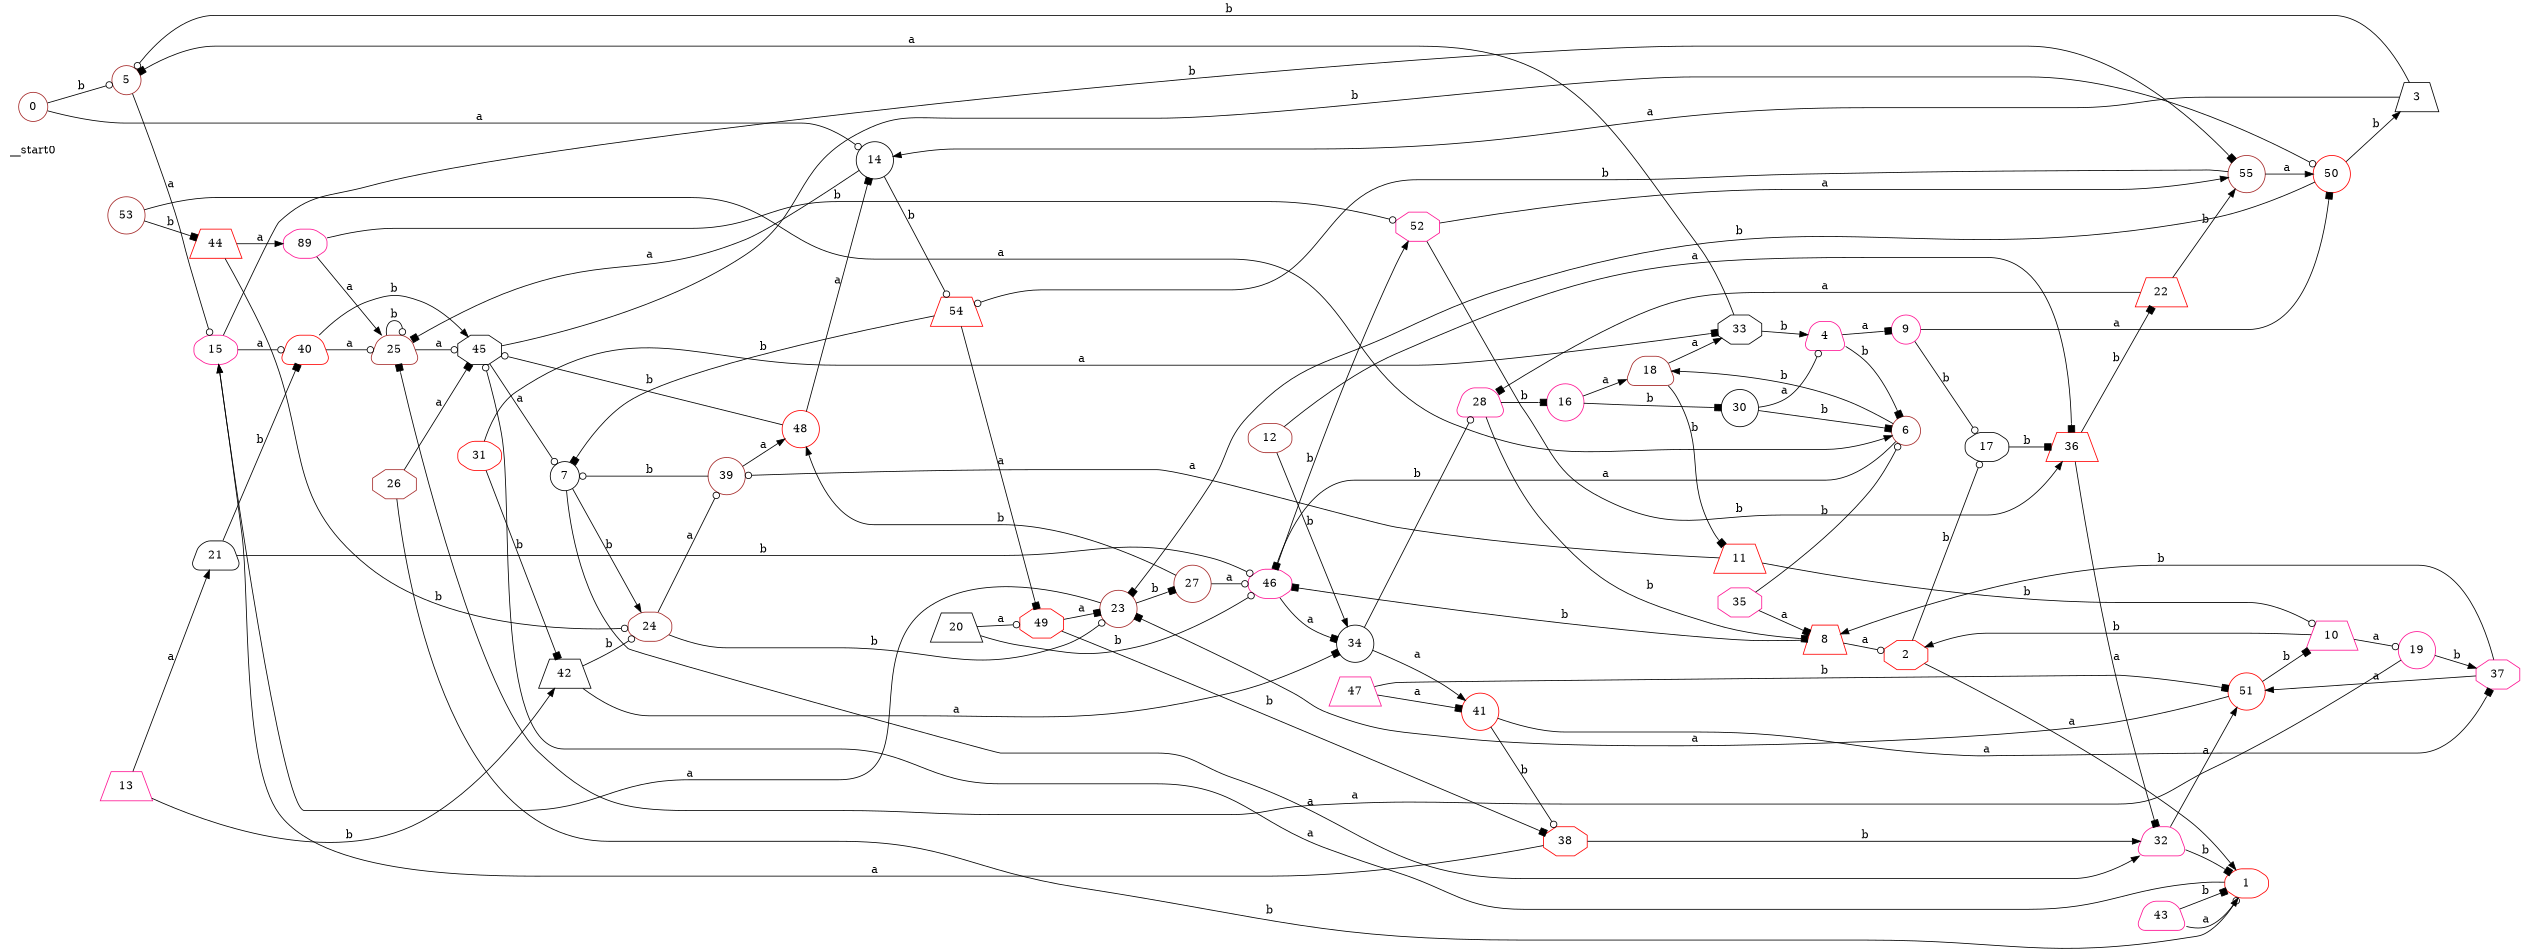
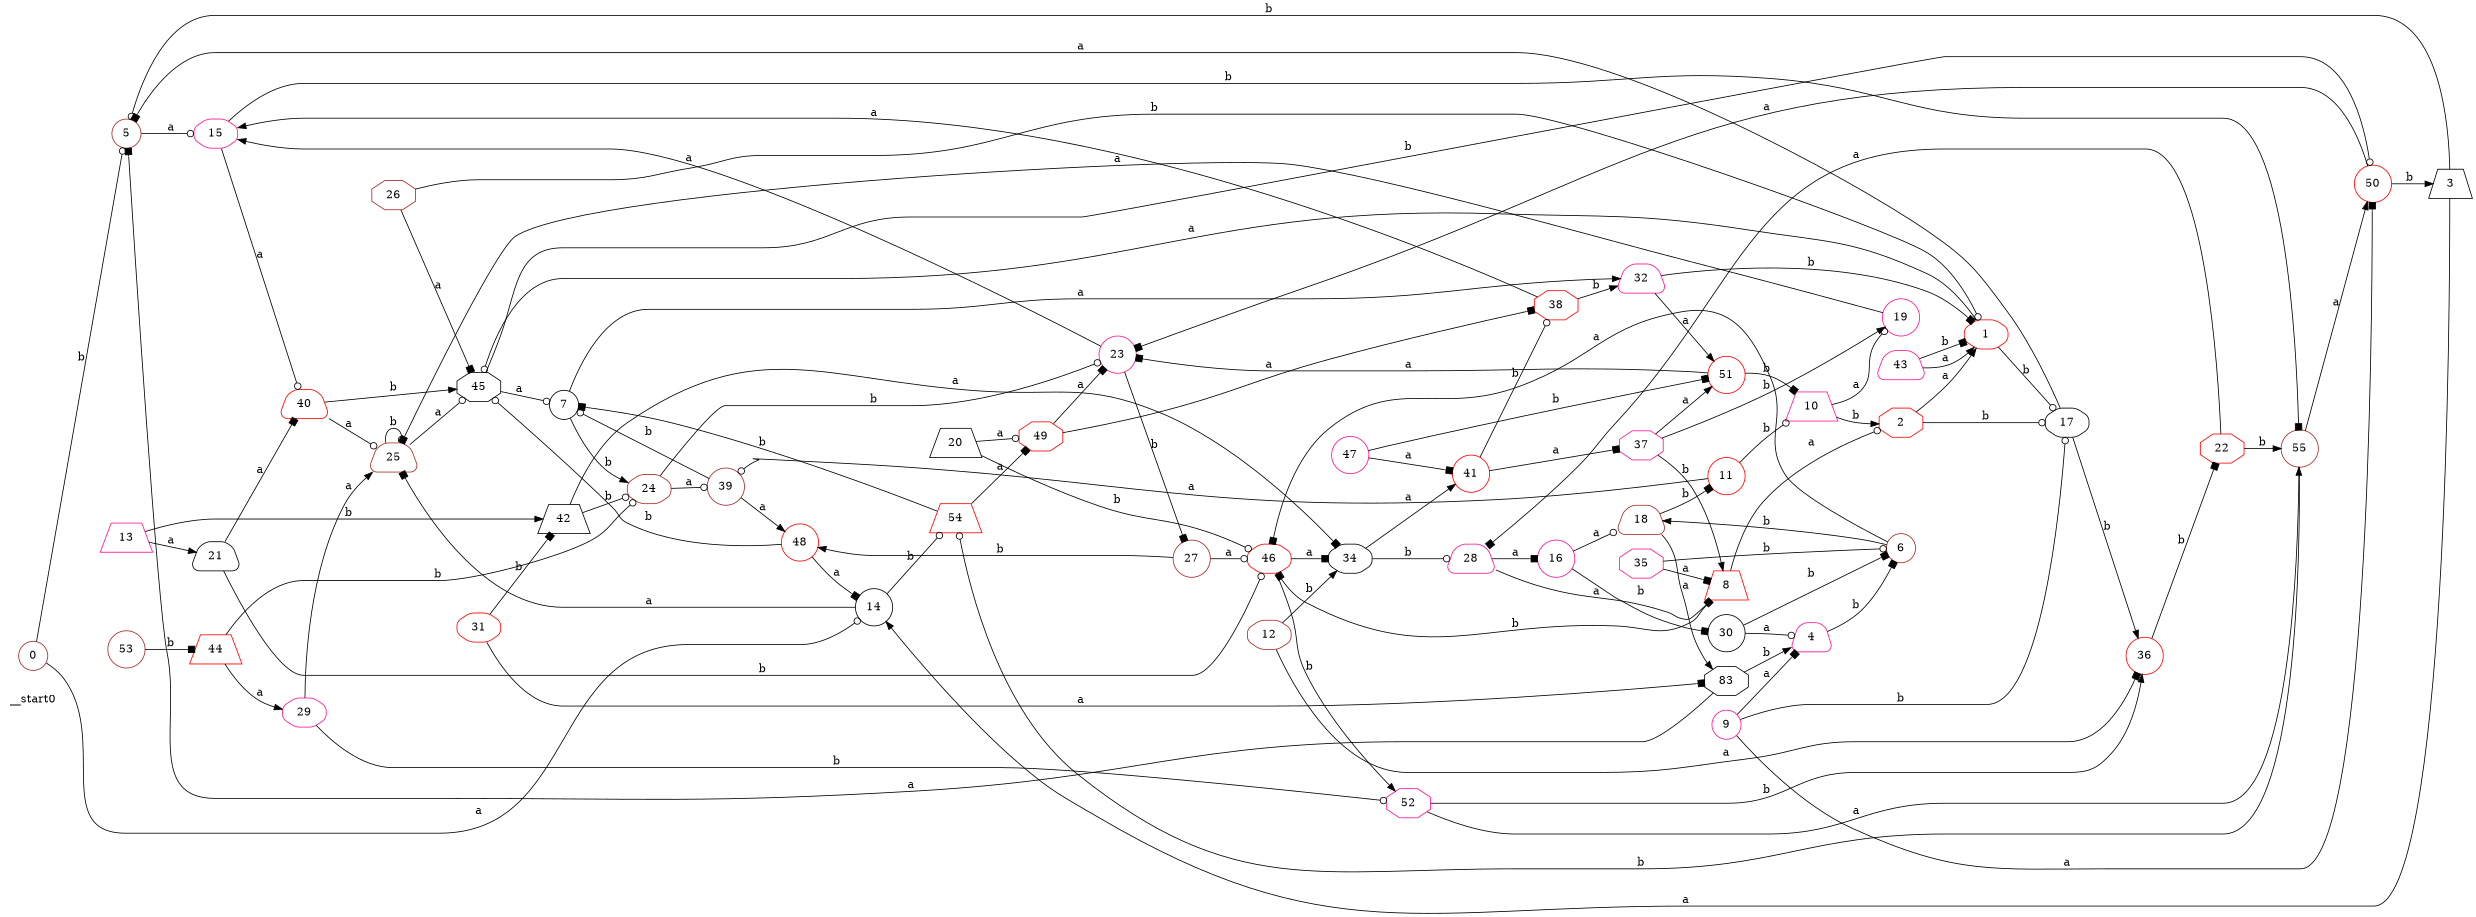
none -> (1153, 53)
(1740, 231) -> (1767, 107)
(305, 244) -> (304, 713)
(1042, 259) -> none
(2161, 292) -> (2222, 449)
(1740, 330) -> (1726, 681)
(1863, 333) -> (1764, 686)
none -> (2024, 376)
(1601, 389) -> (1592, 543)
(1525, 396) -> (1516, 553)
(260, 440) -> (260, 470)
(2026, 447) -> (2104, 534)
(2072, 447) -> (2145, 656)
(1740, 559) -> (1726, 476)
(1270, 584) -> (1269, 559)
(1651, 586) -> (1597, 592)
(1118, 609) -> (1118, 355)
(2108, 642) -> none
(1355, 644) -> (1350, 559)
(2452, 661) -> (1768, 394)
(1355, 692) -> (1350, 455)
(1270, 702) -> (1269, 365)
